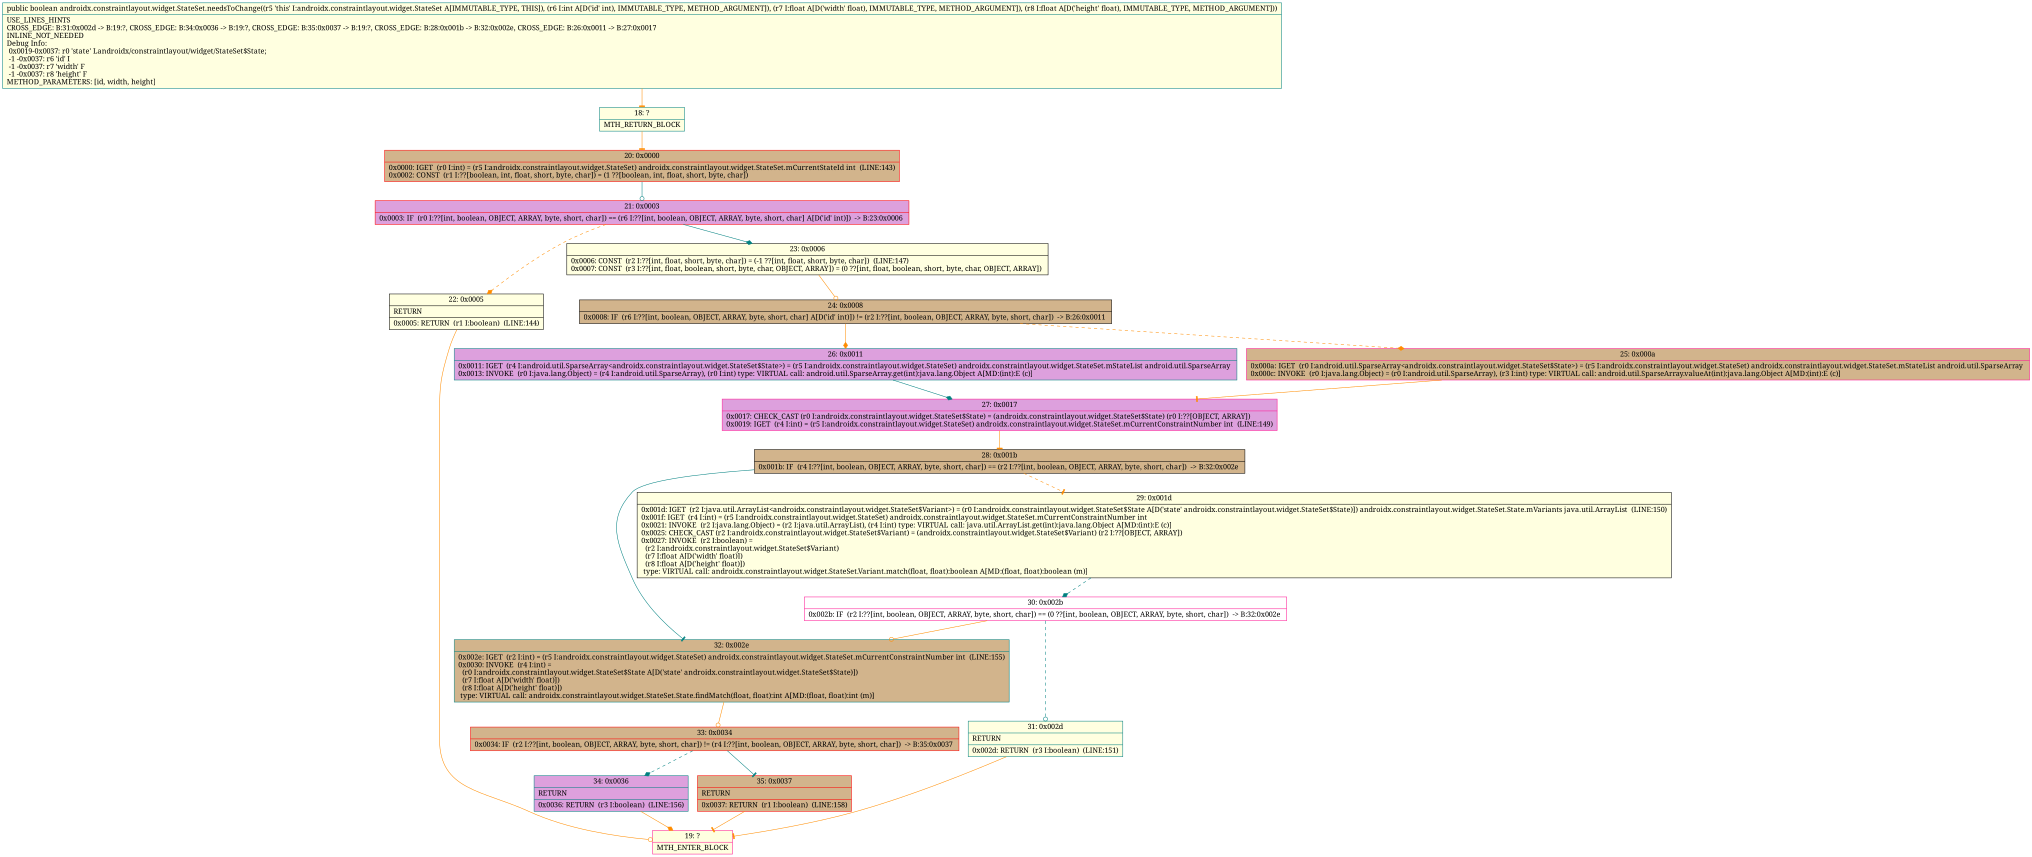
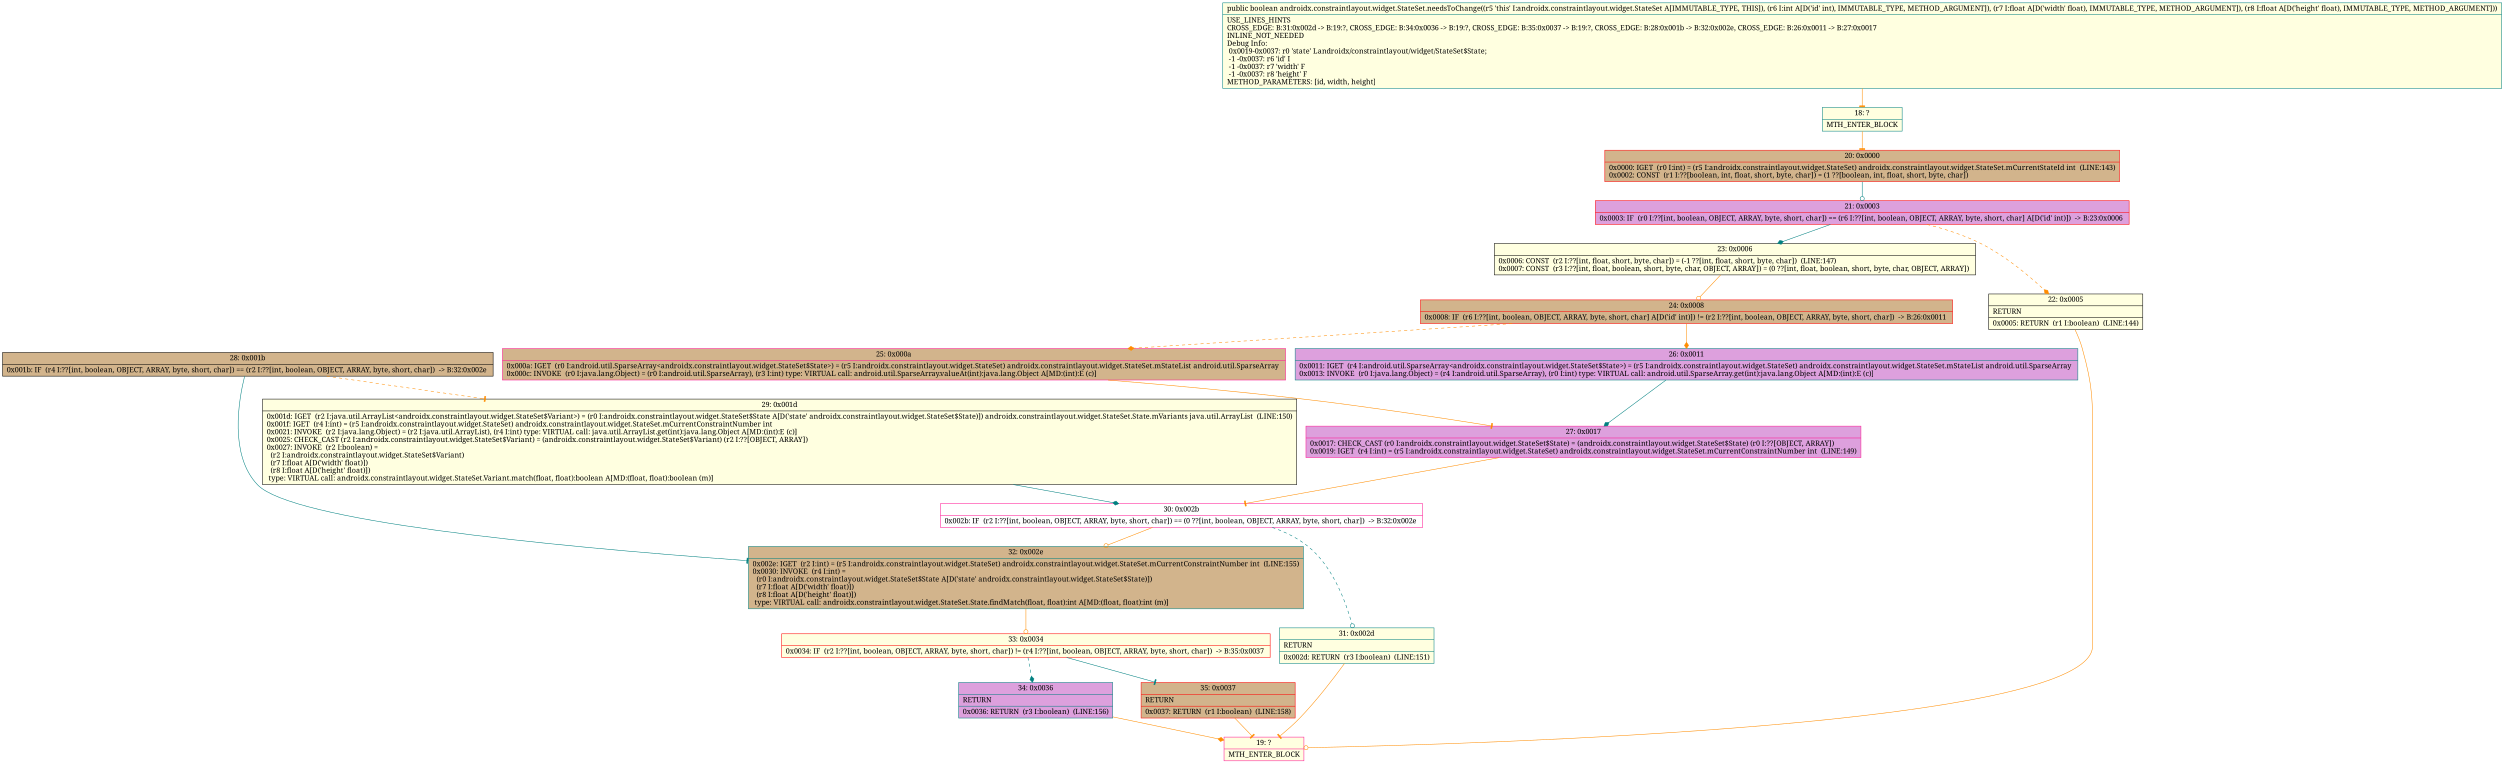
(642, 125) -> (1862, 125)
(846, 312) -> (1687, 312)
(1000, 439) -> (1373, 480)
(1079, 586) -> (1063, 494)
(715, 739) -> (1026, 646)
